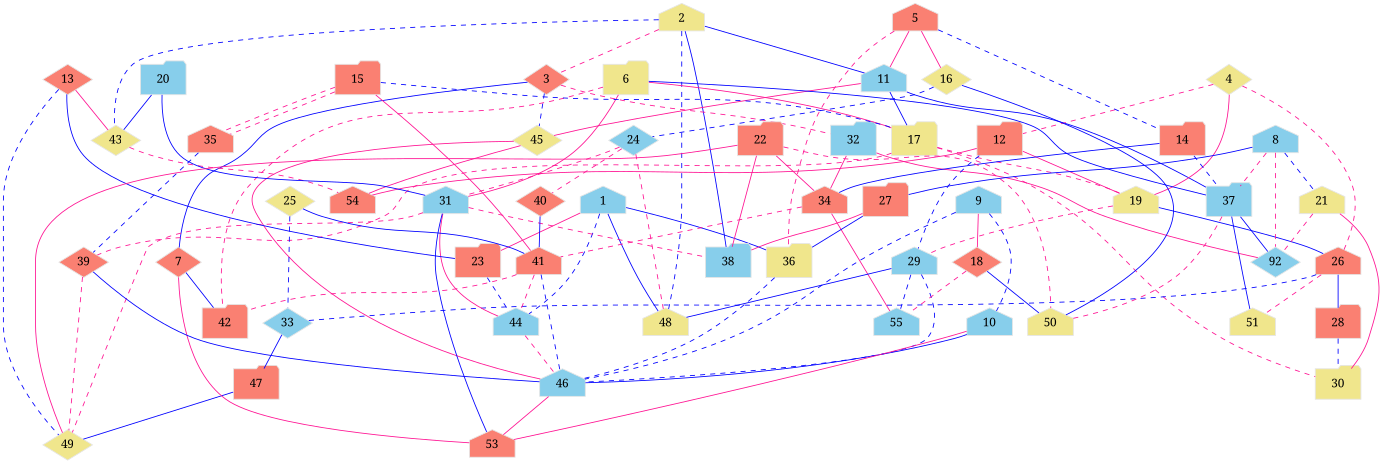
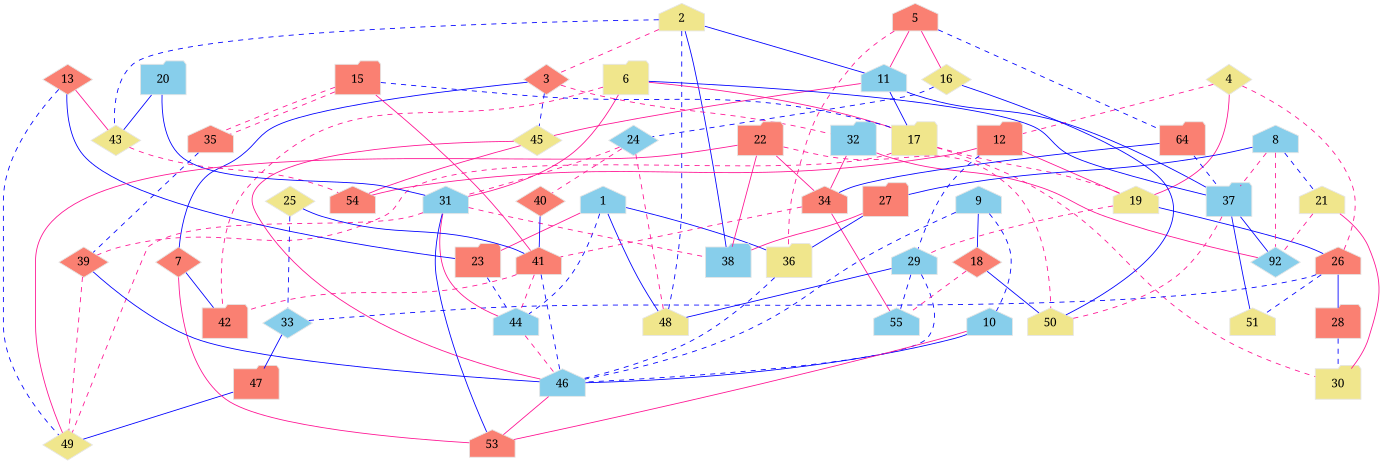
(1182, 140) -> (1182, 140)
(978, 231) -> (978, 231)
(1293, 294) -> (1293, 294)
